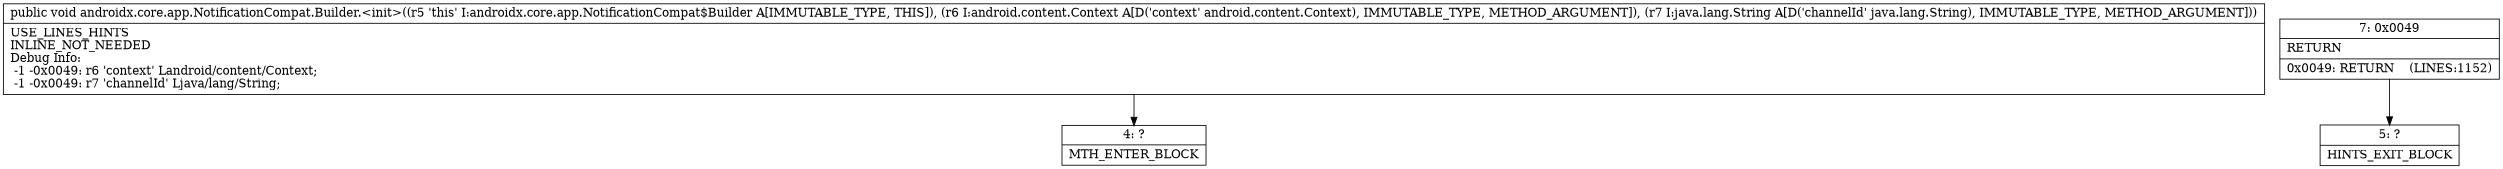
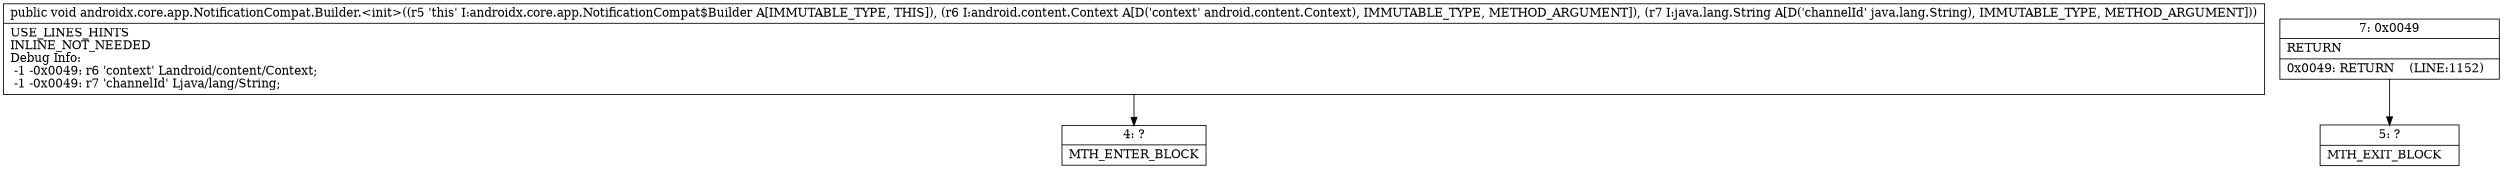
(2390, 69) -> (2385, 69)
(2390, 155) -> (2385, 155)
